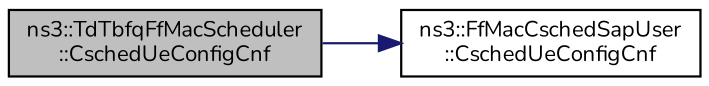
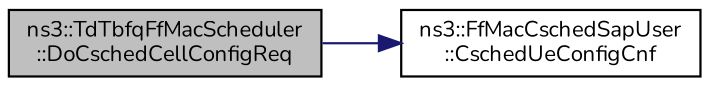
(165, 43) -> (165, 43)
